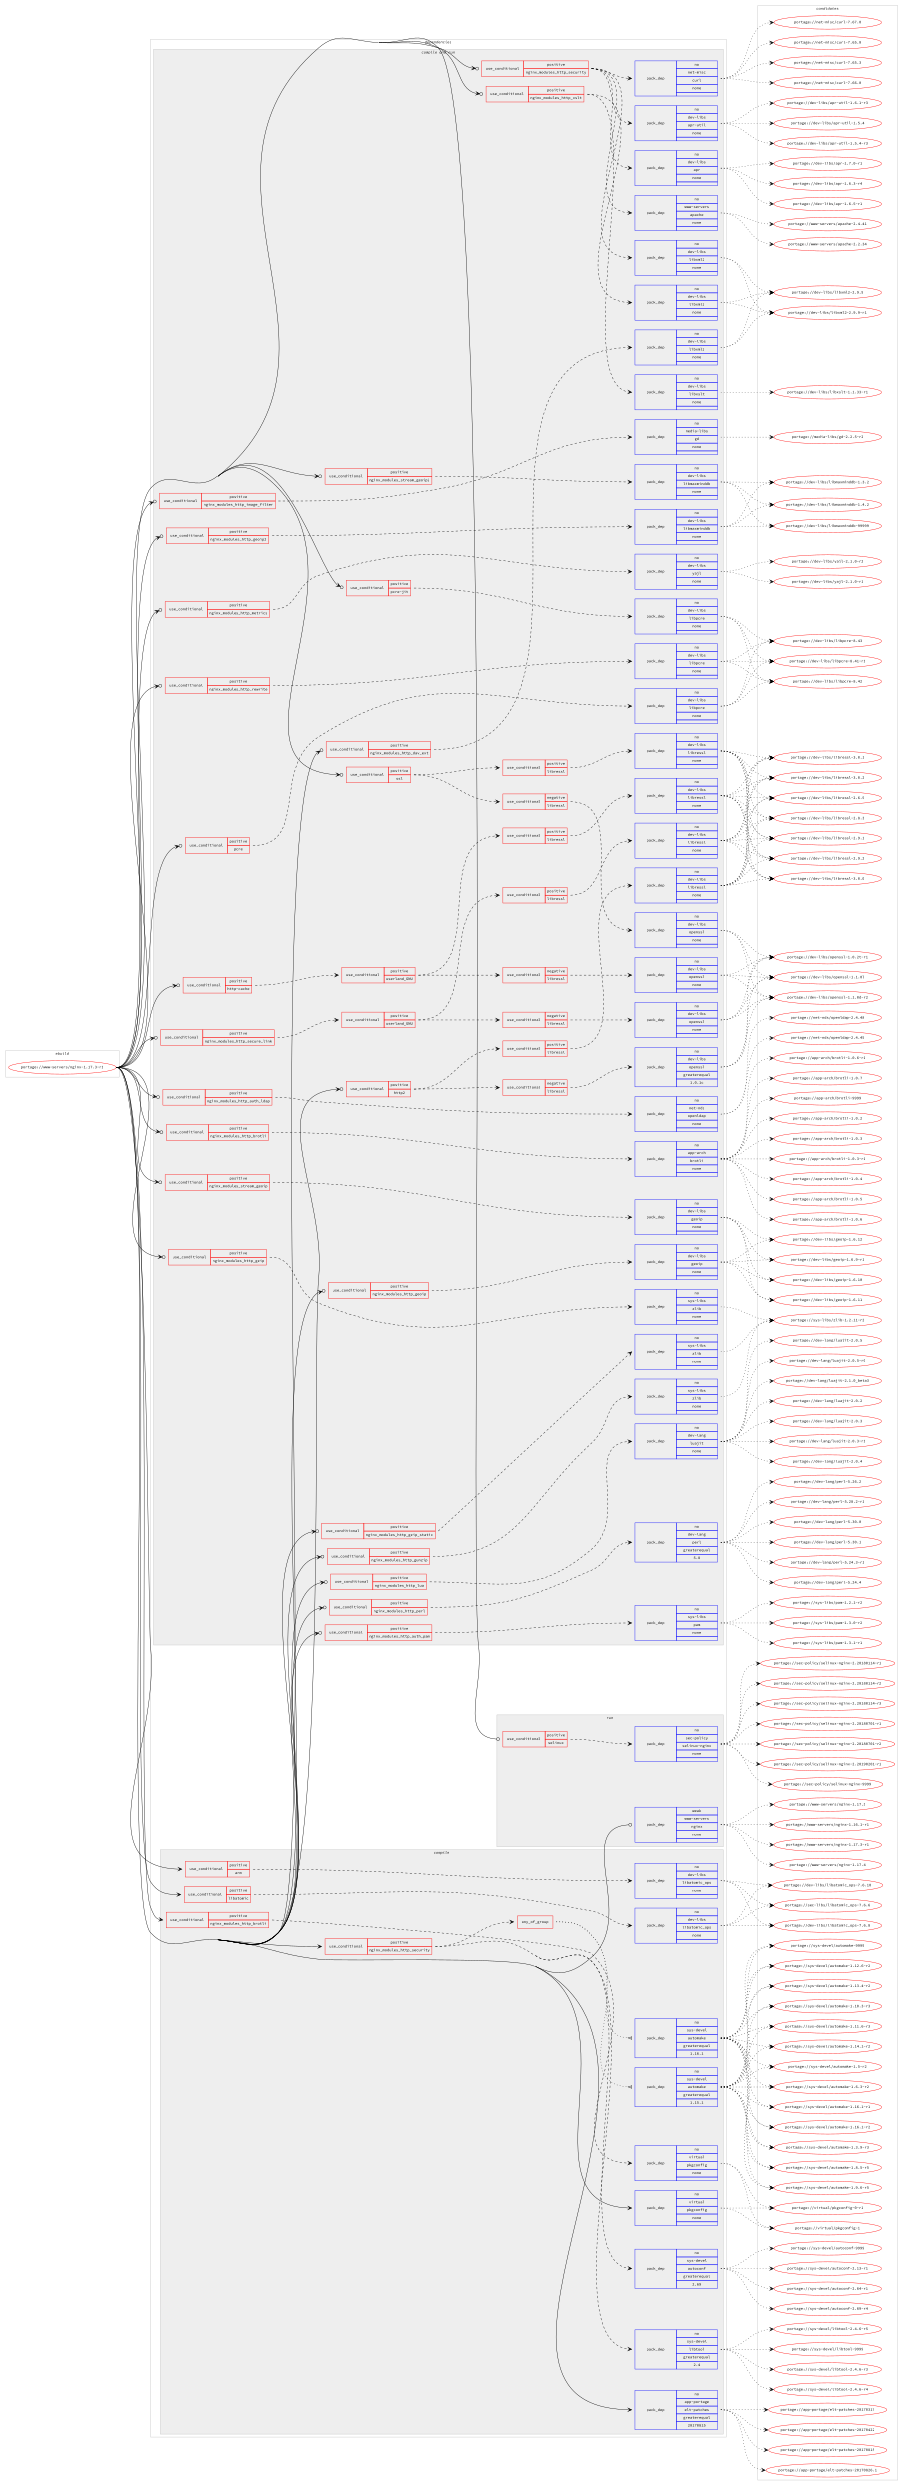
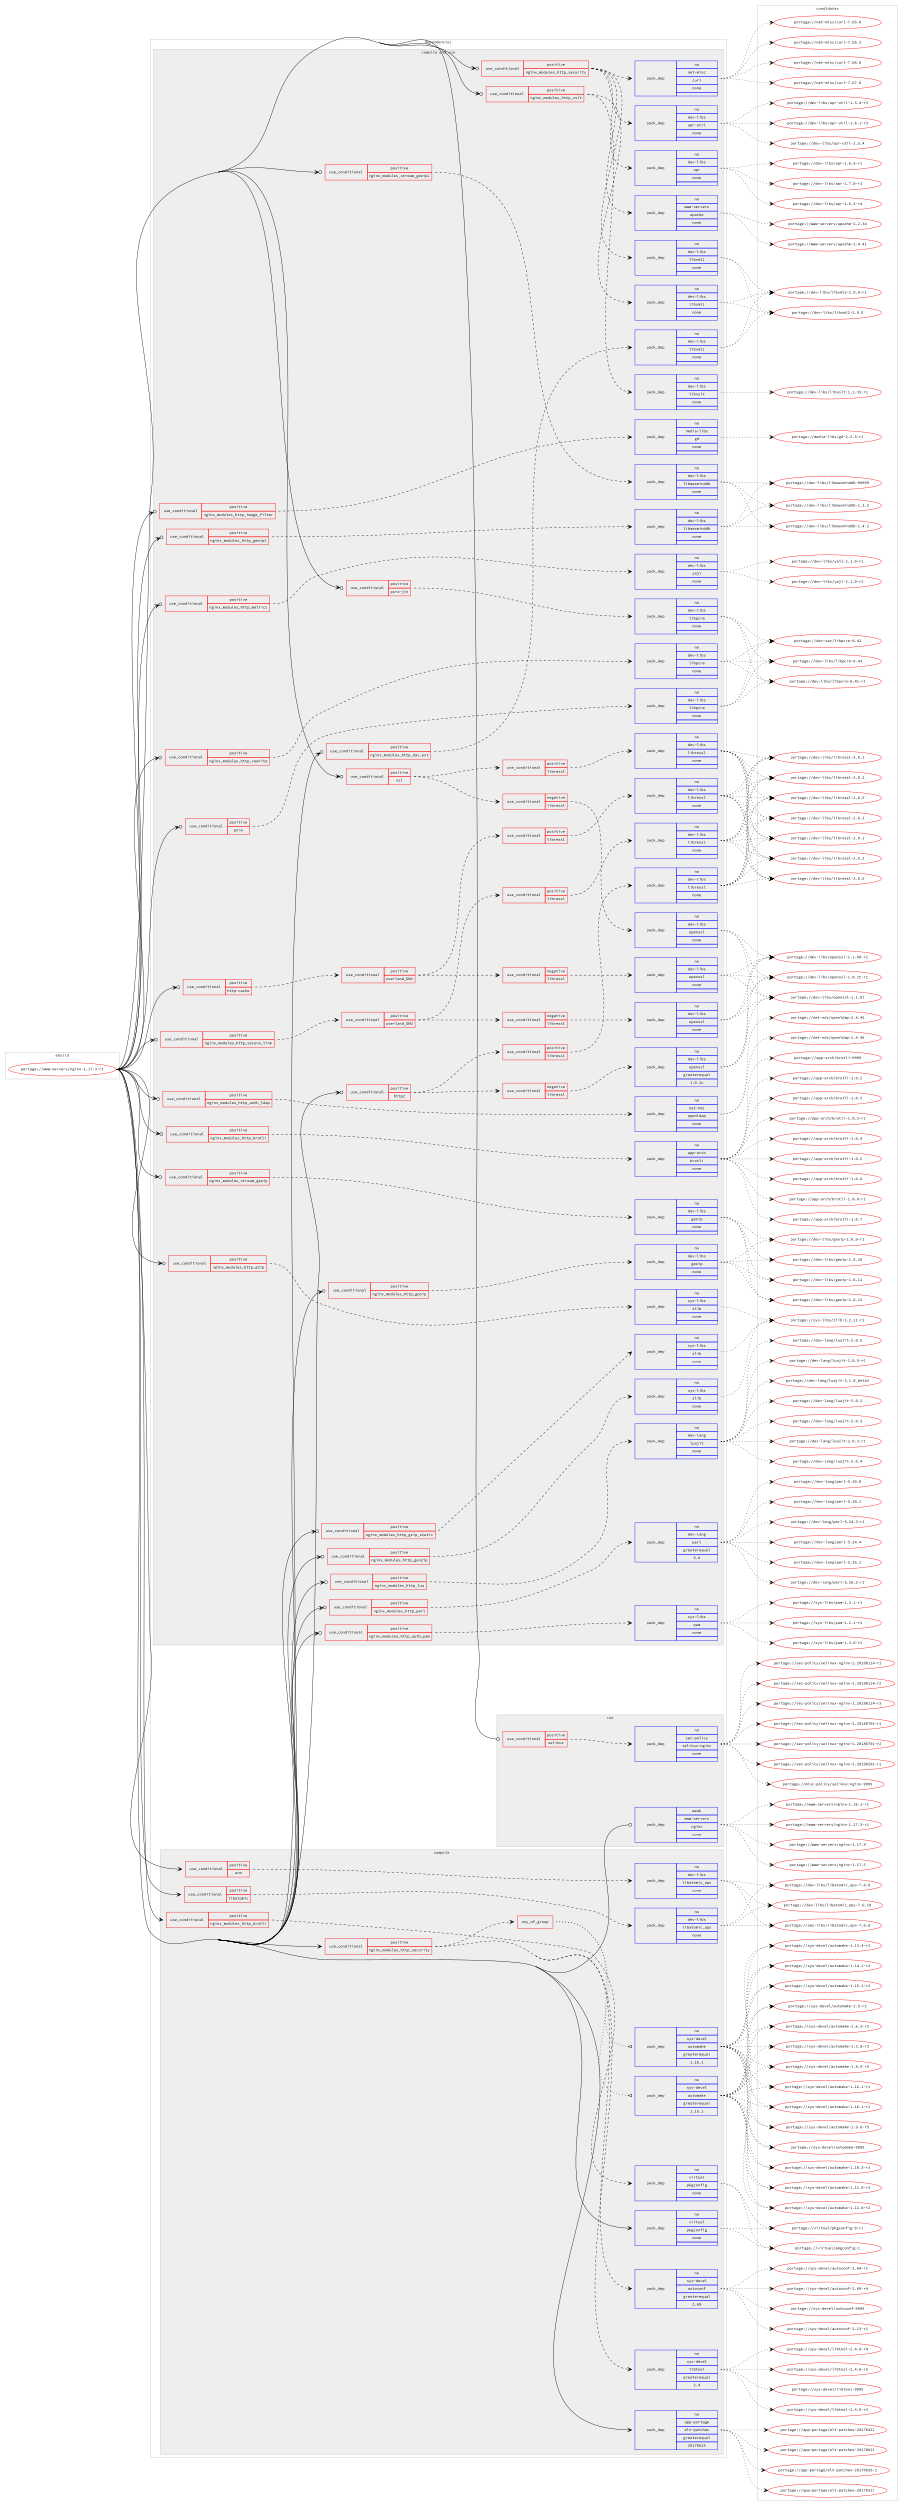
(828, 681) -> (828, 641)
(828, 1784) -> (828, 1784)
none -> (828, 1986)
